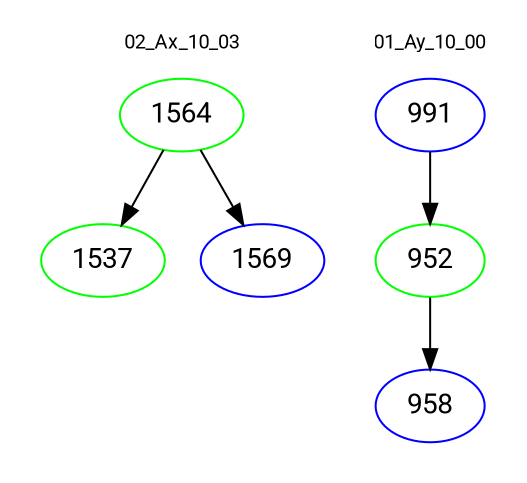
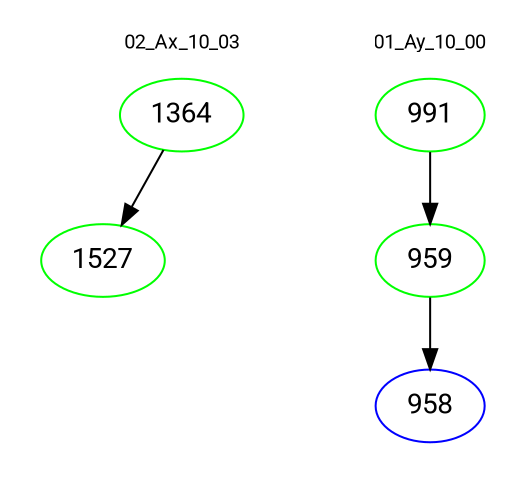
(182, 115) -> (182, 115)
(430, 115) -> (430, 115)
(103, 261) -> (103, 261)
(263, 261) -> none
(430, 261) -> (430, 261)
